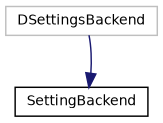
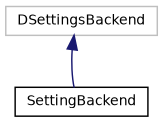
(91, 54) -> (72, 69)
